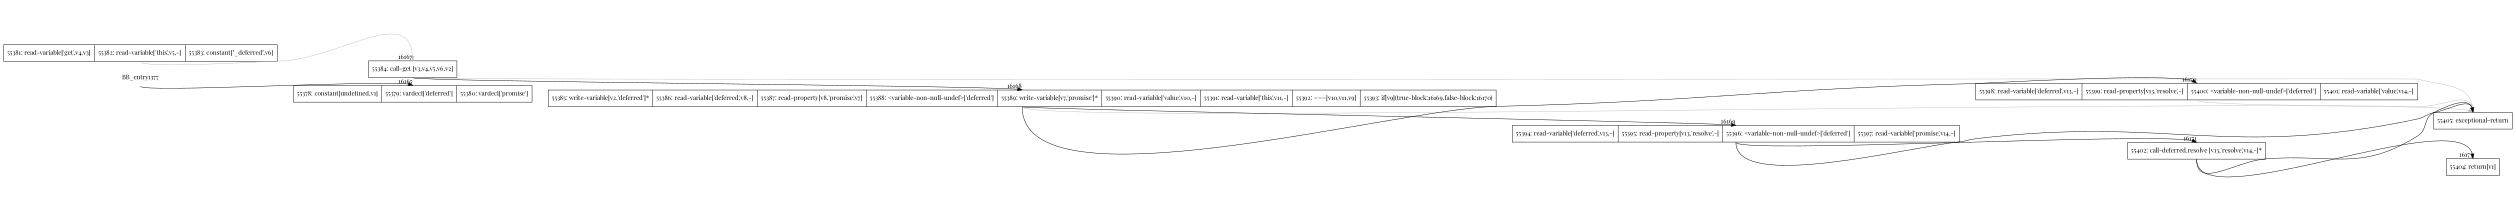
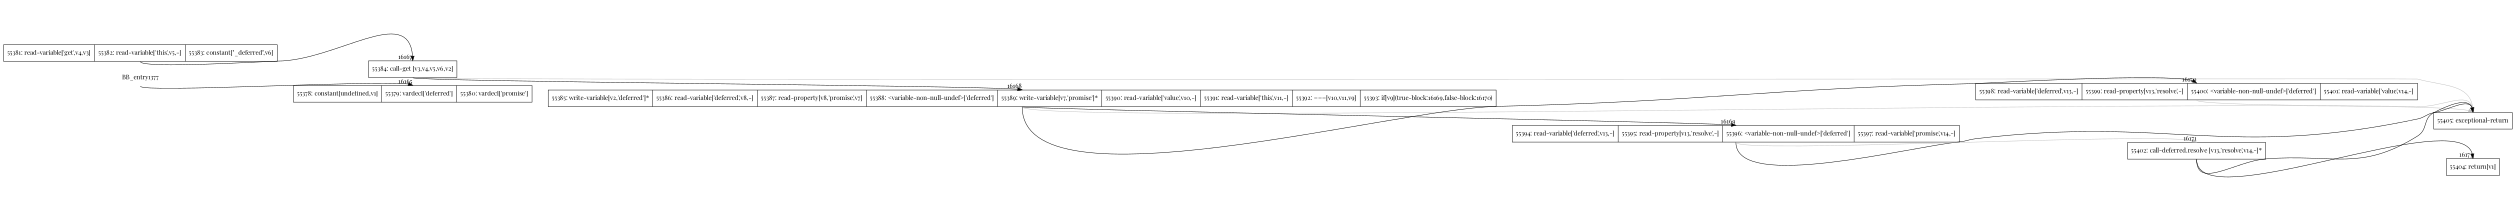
(284, 60) -> (284, 60)
(1976, 142) -> (1976, 142)
